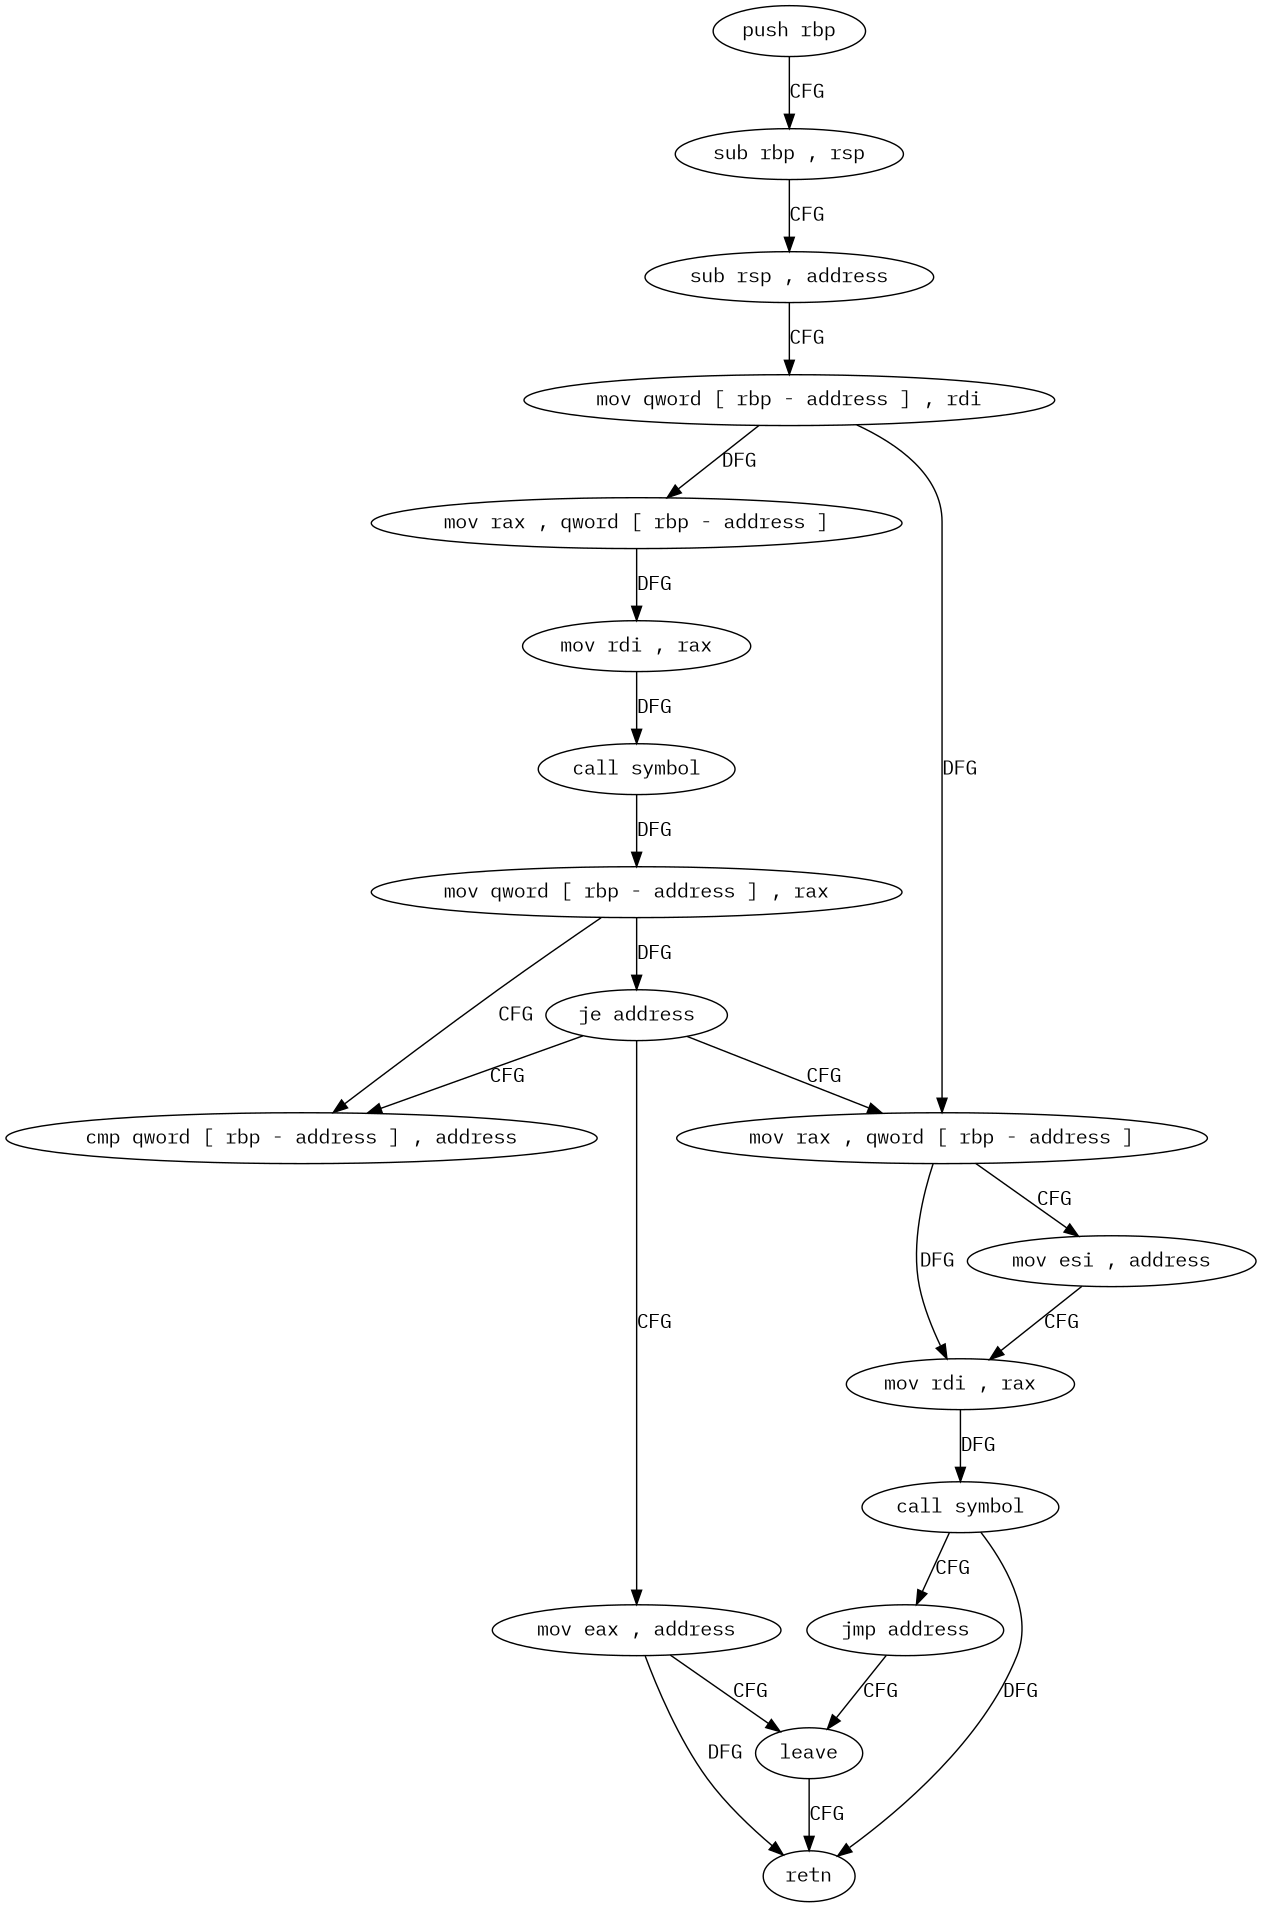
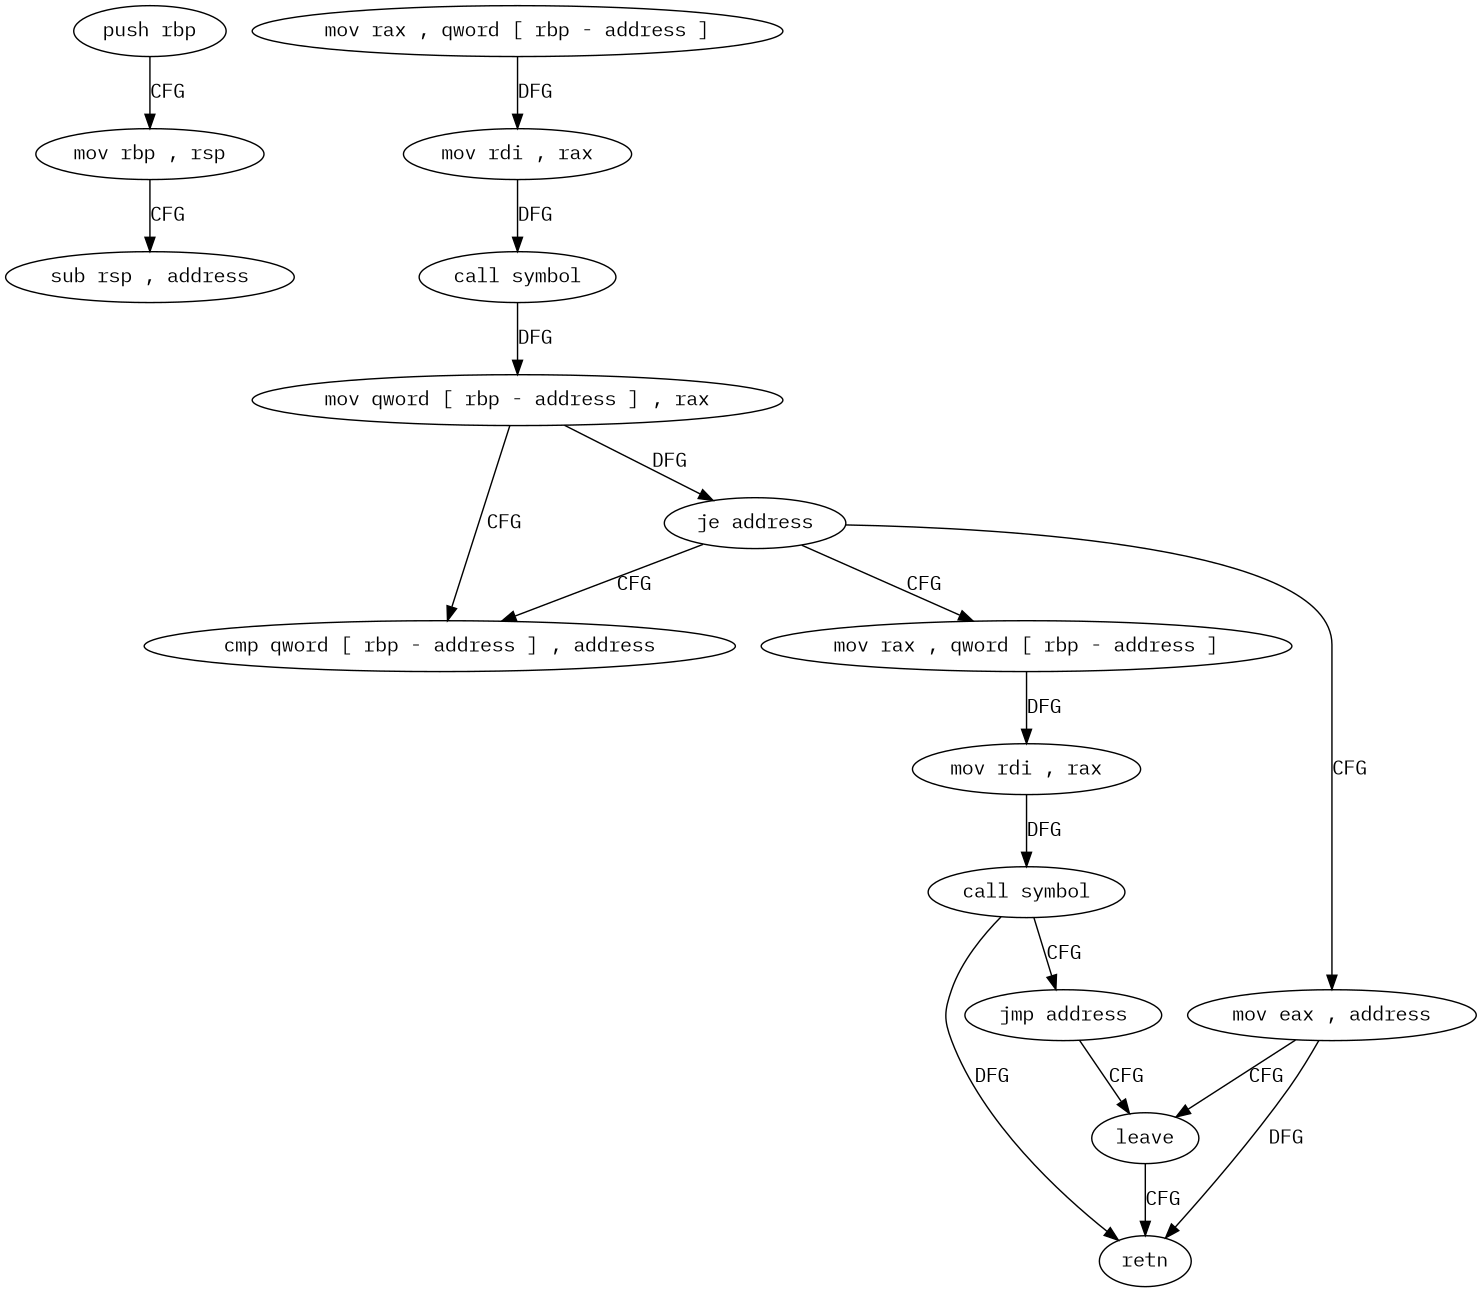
(789, 154) -> (150, 154)
(789, 400) -> none
(1112, 1261) -> none
